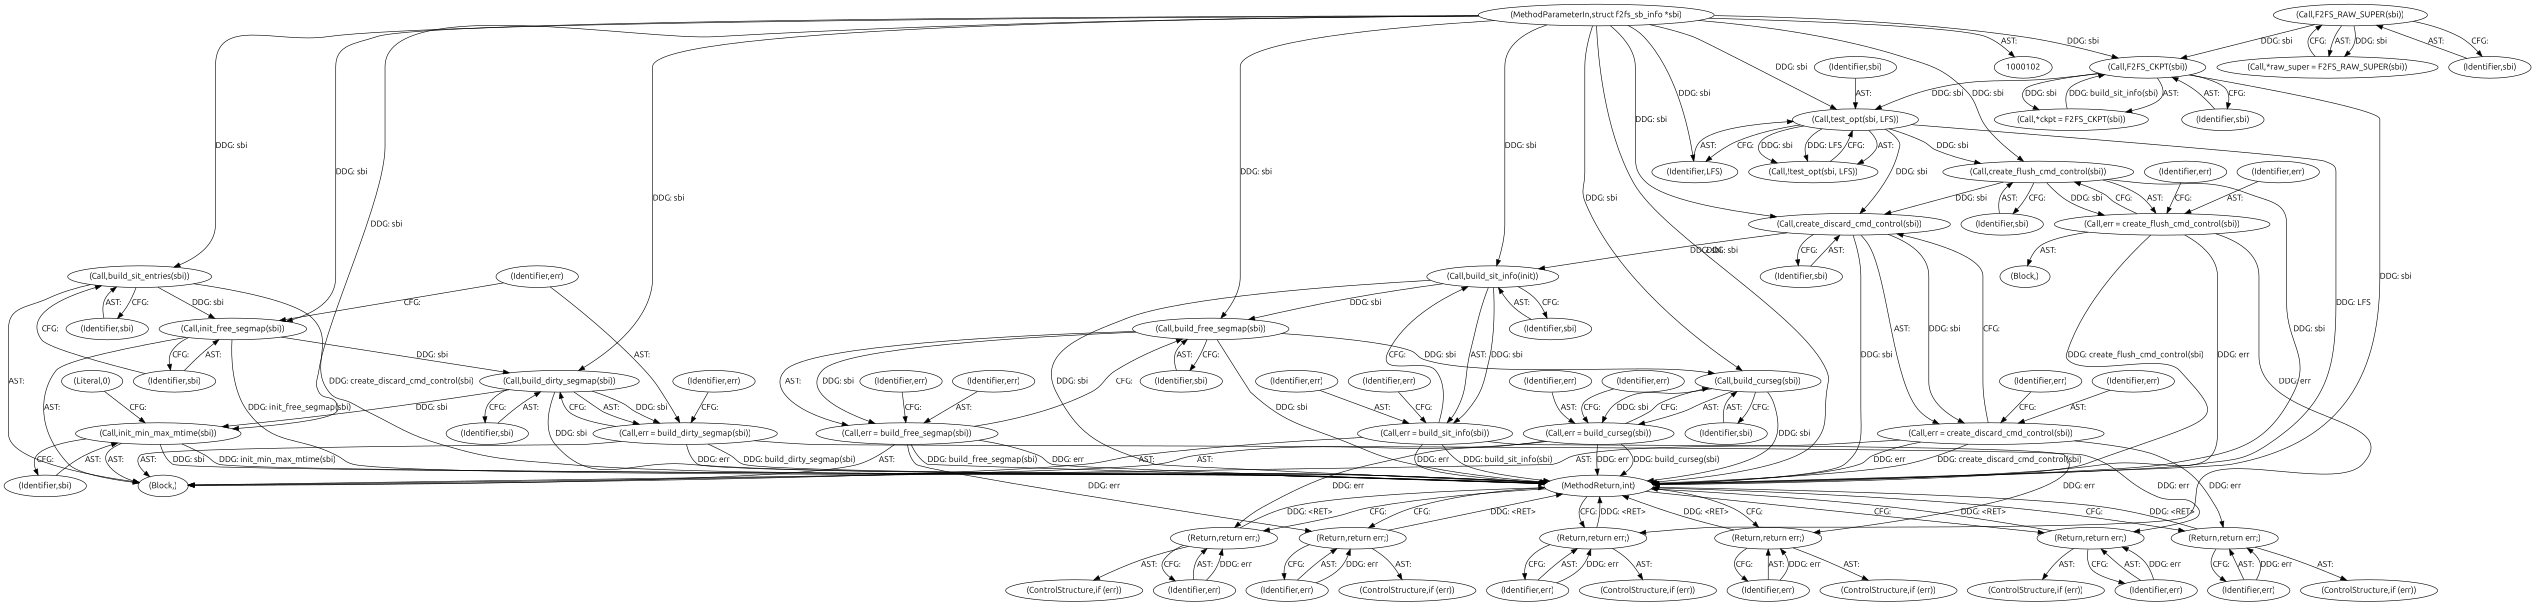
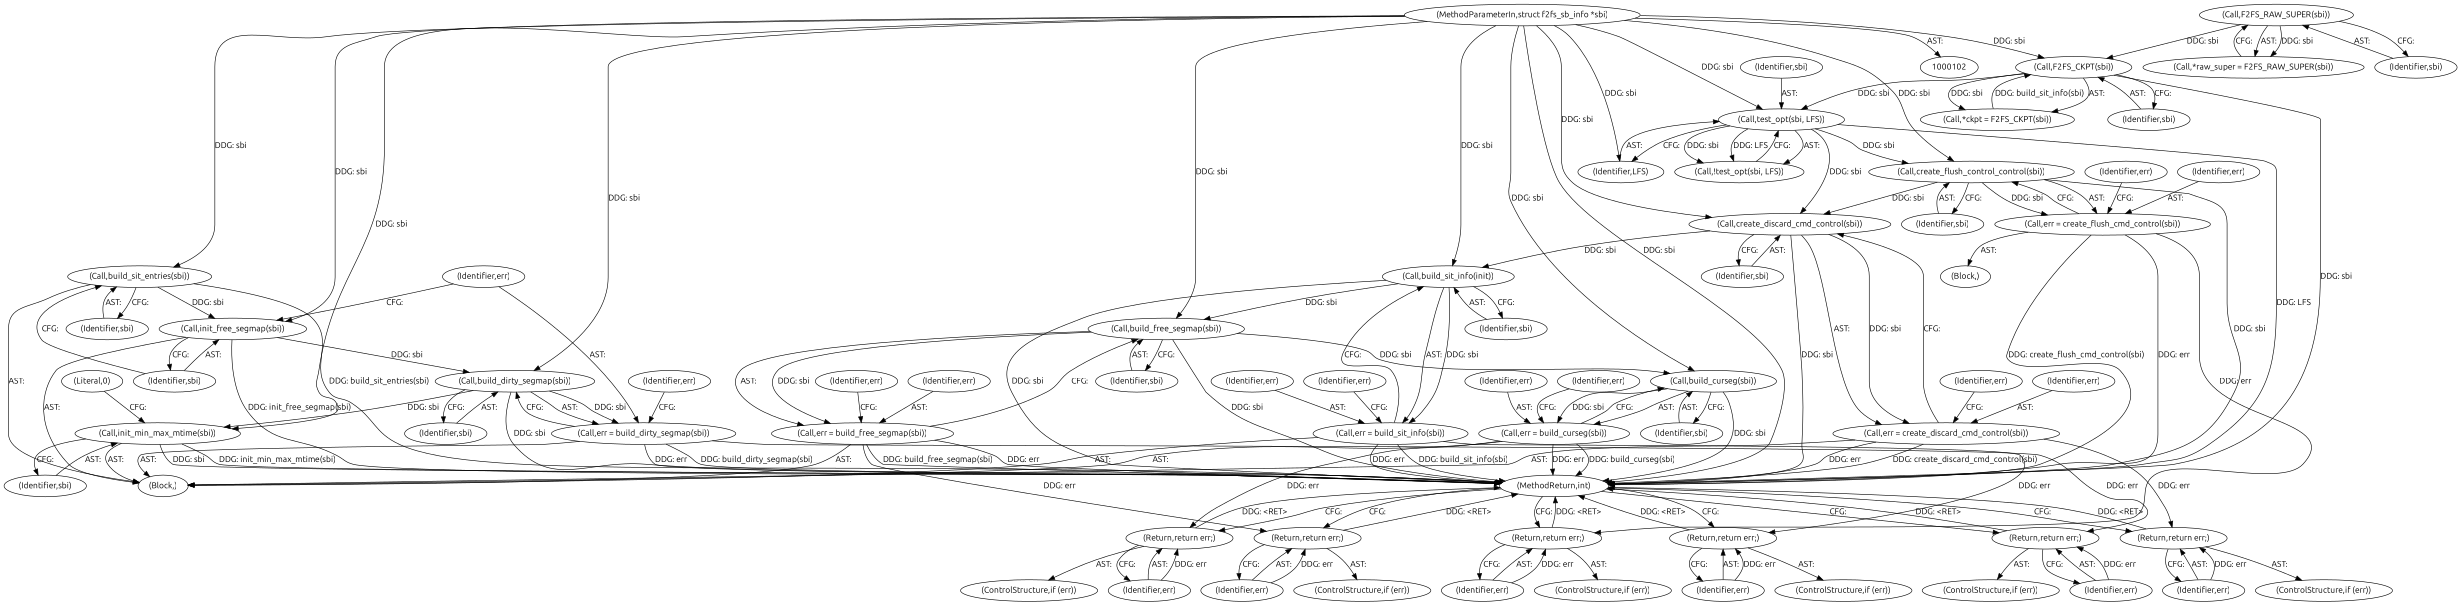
(2038, 172) -> (1971, 172)
(402, 381) -> (379, 381)
